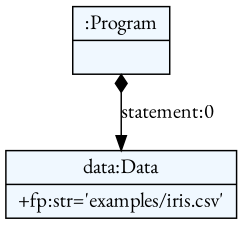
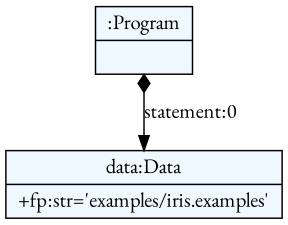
(121, 201) -> (144, 201)
